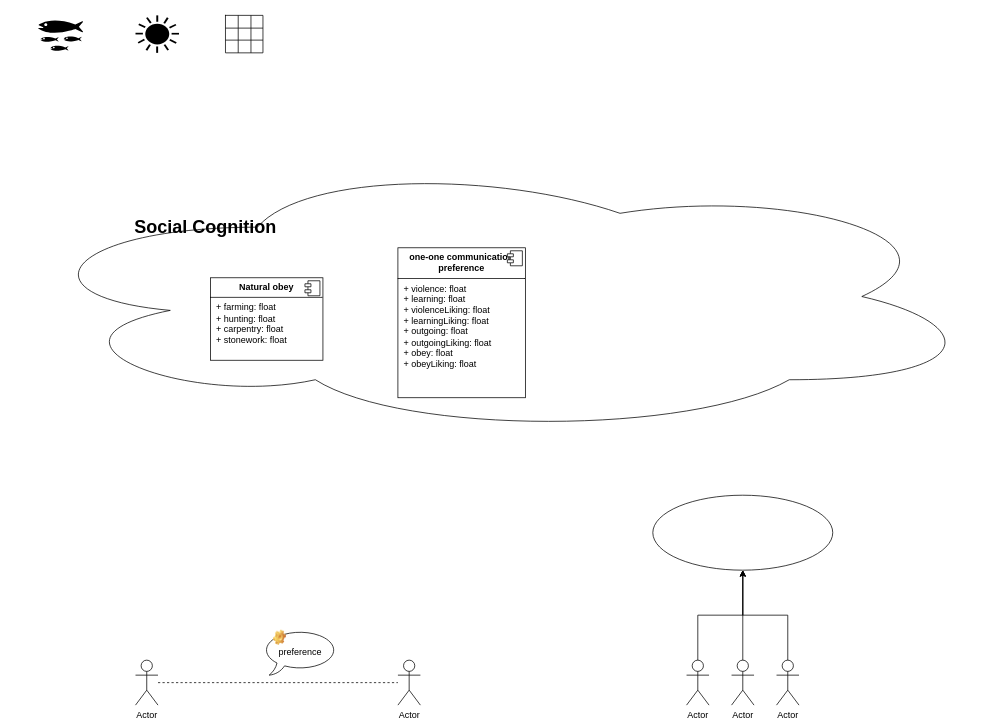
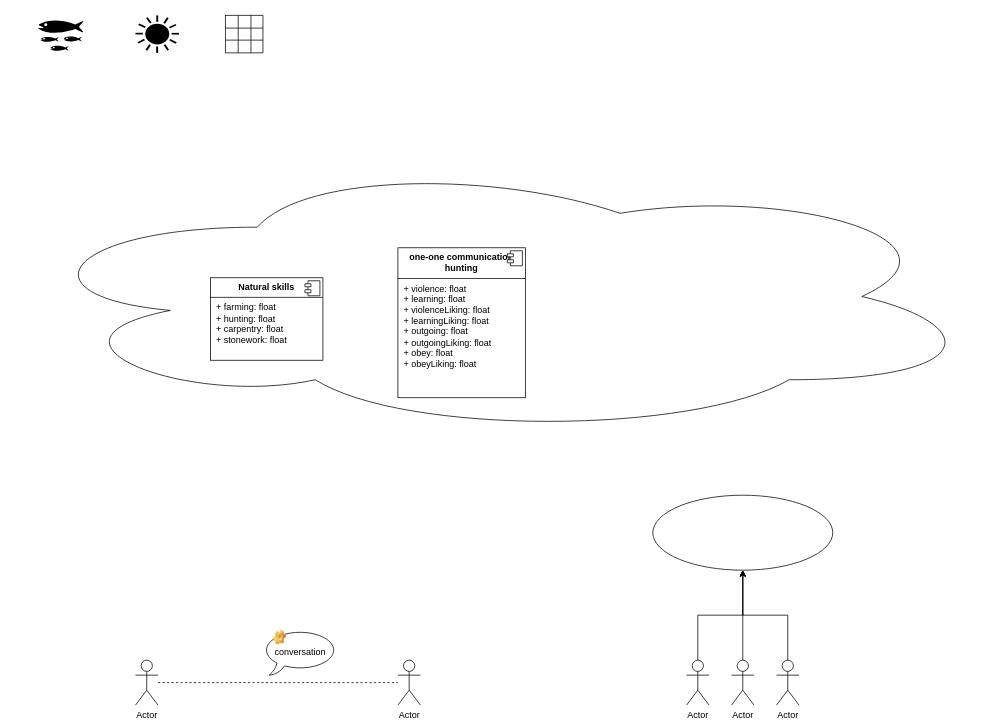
(205, 227) -> none
(462, 248) -> (462, 248)
(251, 278) -> (251, 278)
(300, 653) -> (300, 653)
